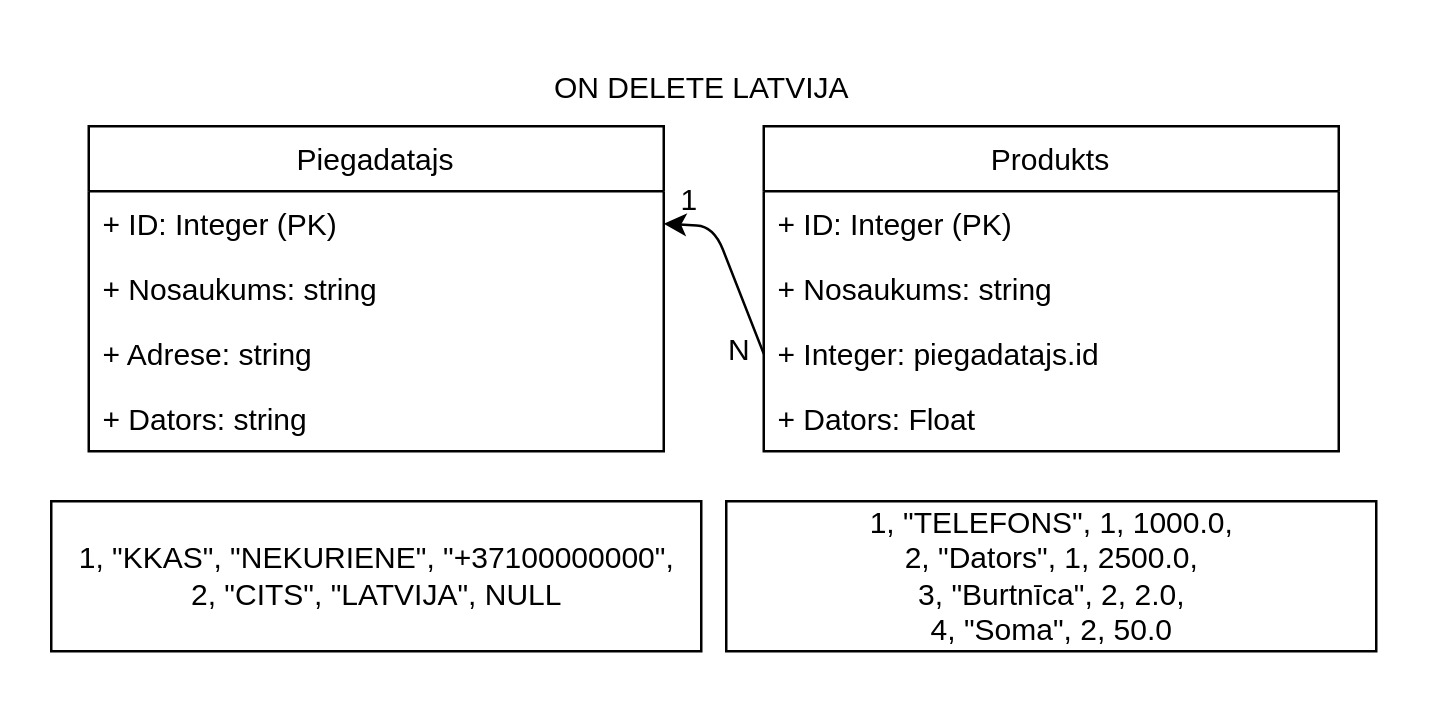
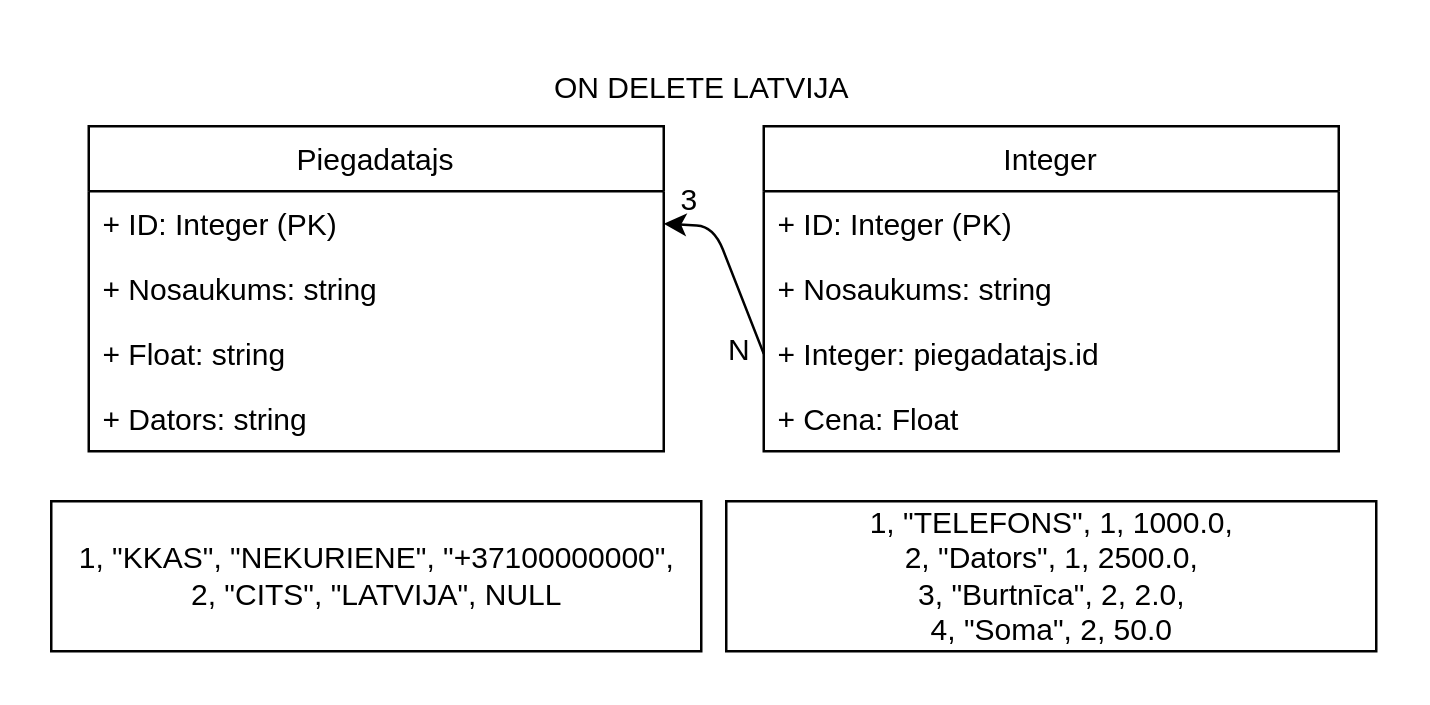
(1050, 160) -> (1050, 160)
(690, 201) -> (690, 201)
(221, 355) -> (209, 355)
(888, 420) -> (871, 420)
